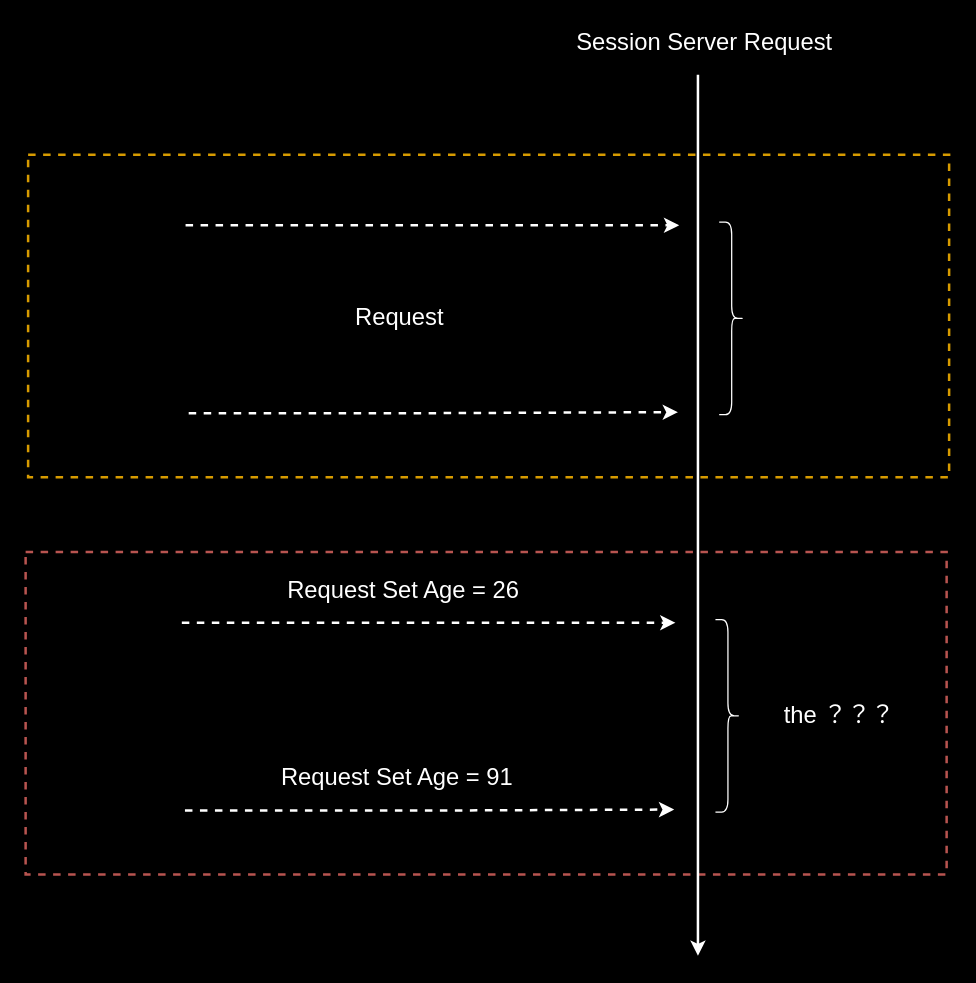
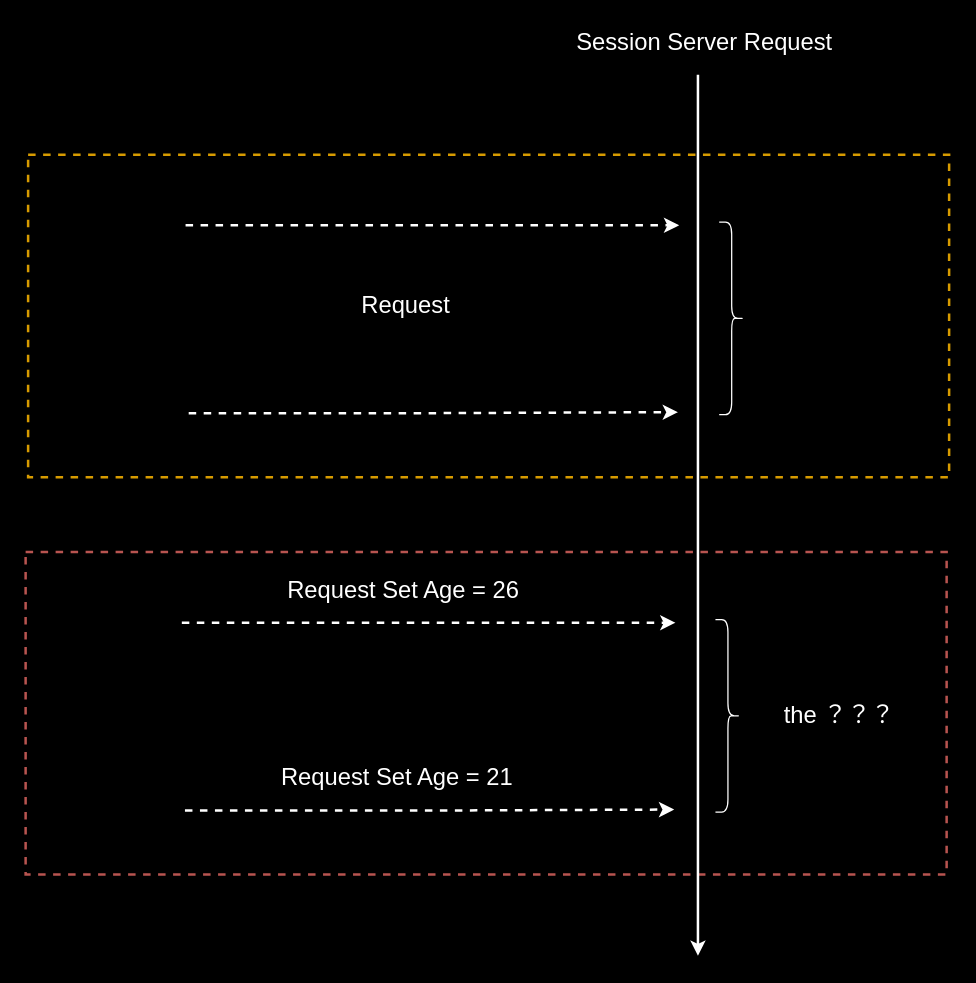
(399, 318) -> (405, 306)
(398, 778) -> (398, 778)
